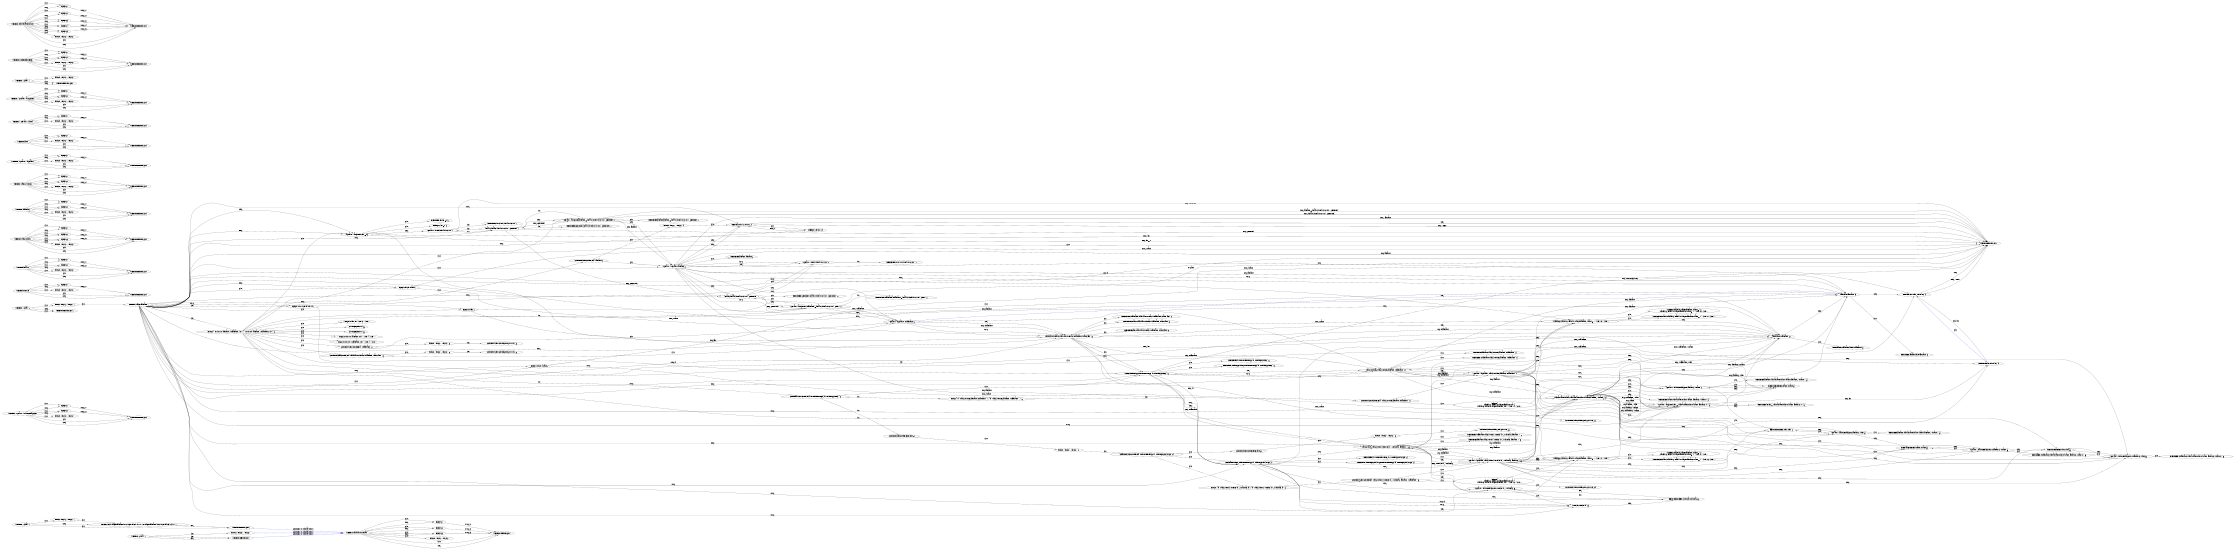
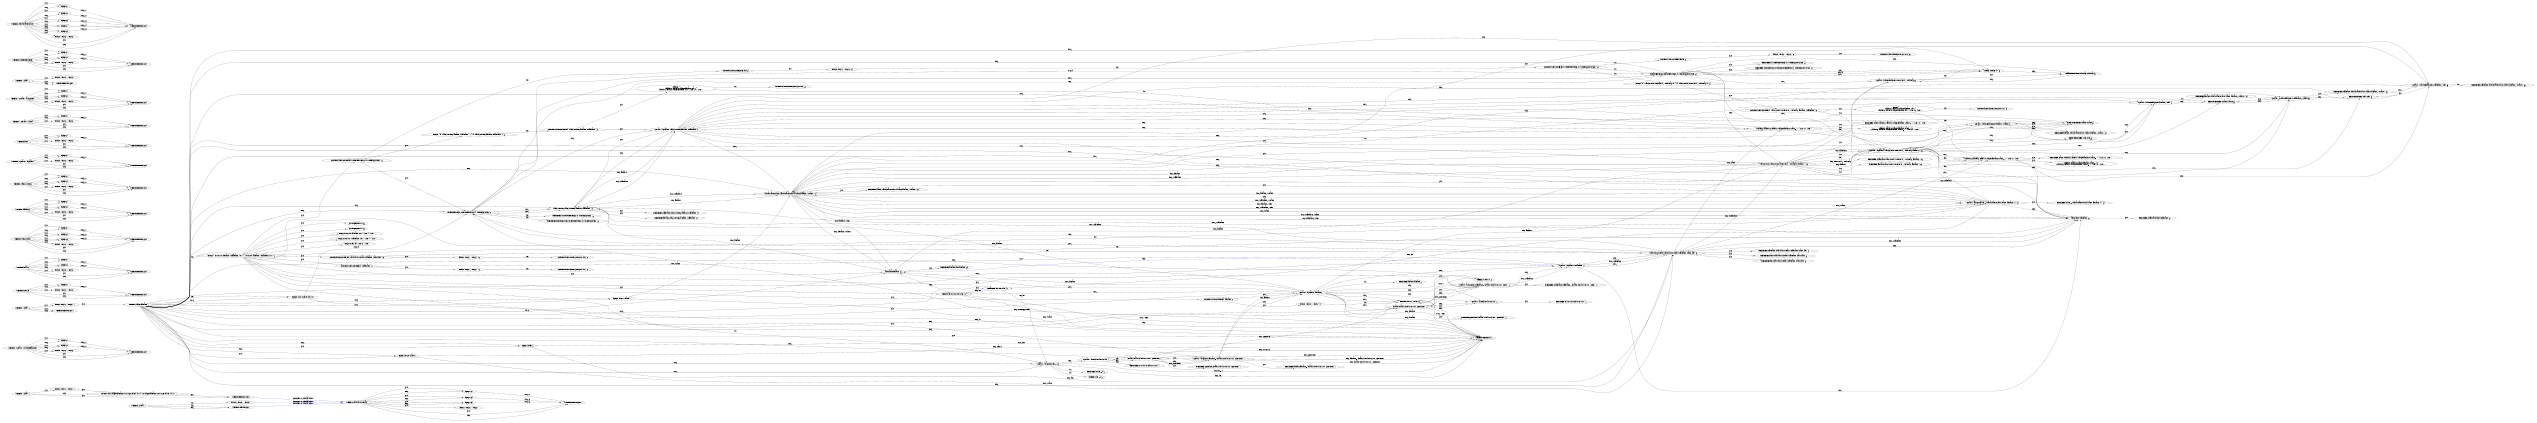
(1814, 316) -> none
(1469, 343) -> none
(1154, 347) -> (1031, 320)
